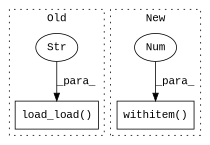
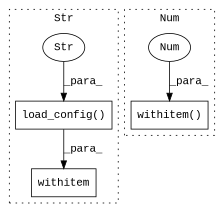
(57, 18) -> (64, 18)
(156, 18) -> (170, 18)
(57, 115) -> (64, 115)
none -> (64, 183)
